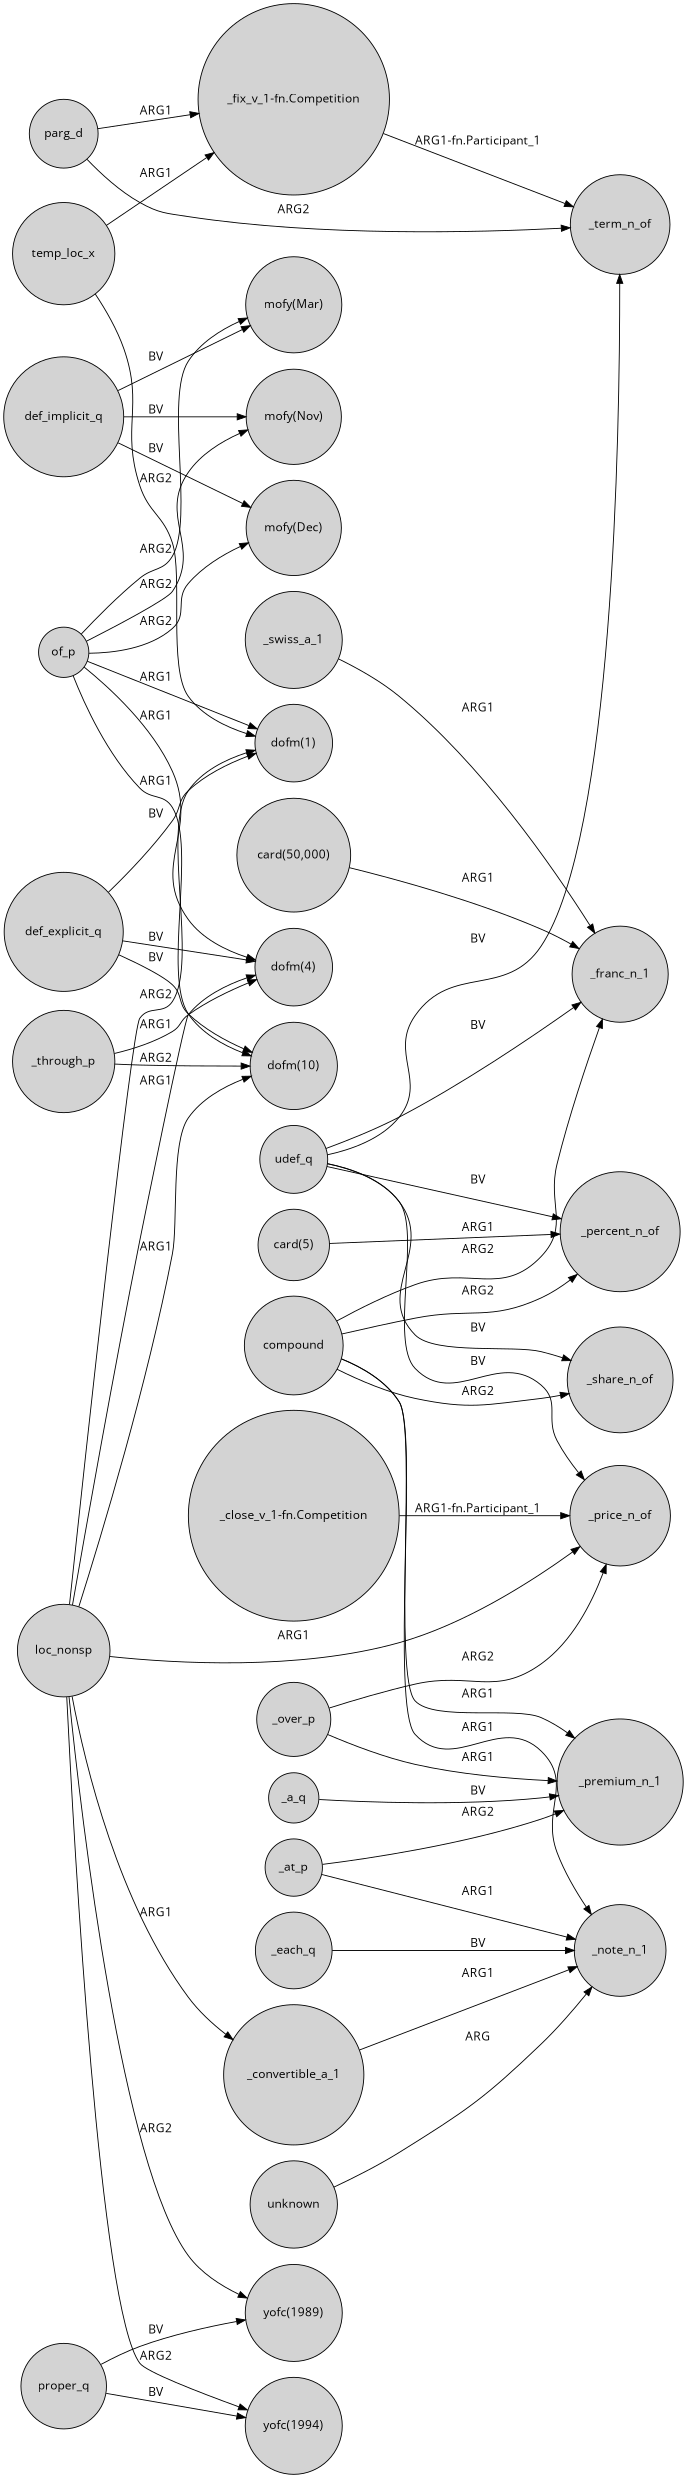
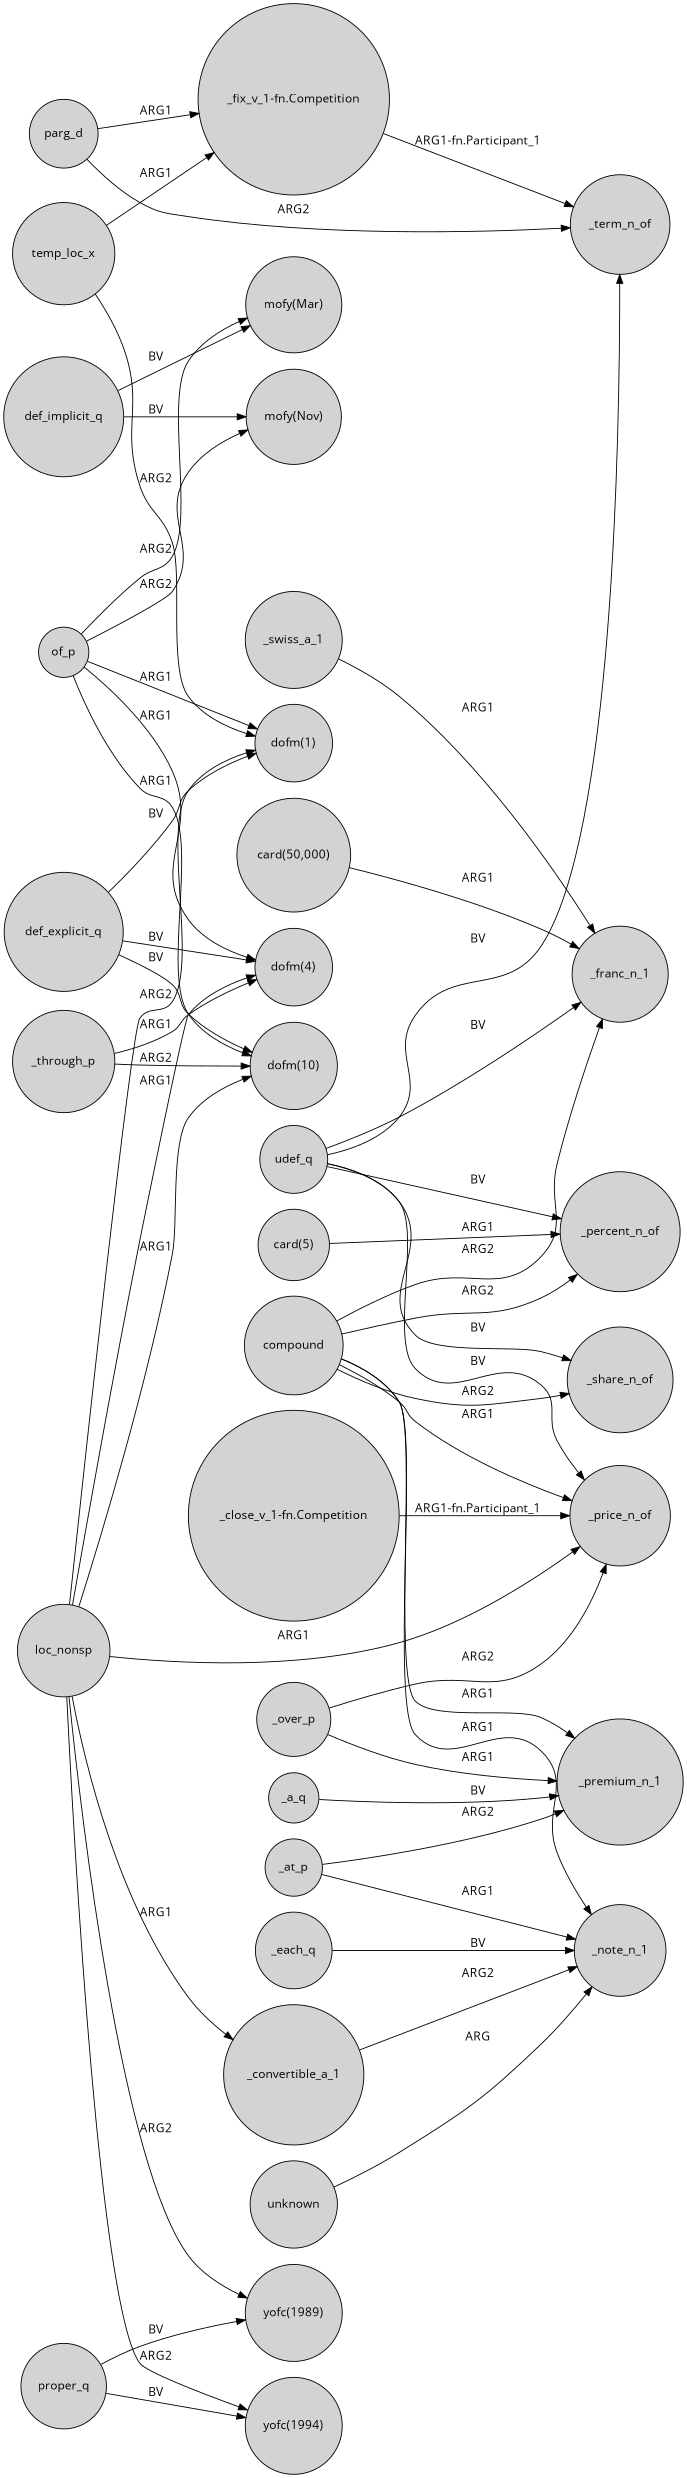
(294, 528) -> none
none -> (445, 1442)
(478, 1974) -> (478, 1974)
